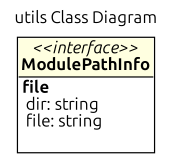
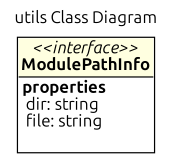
(36, 88) -> (64, 88)
